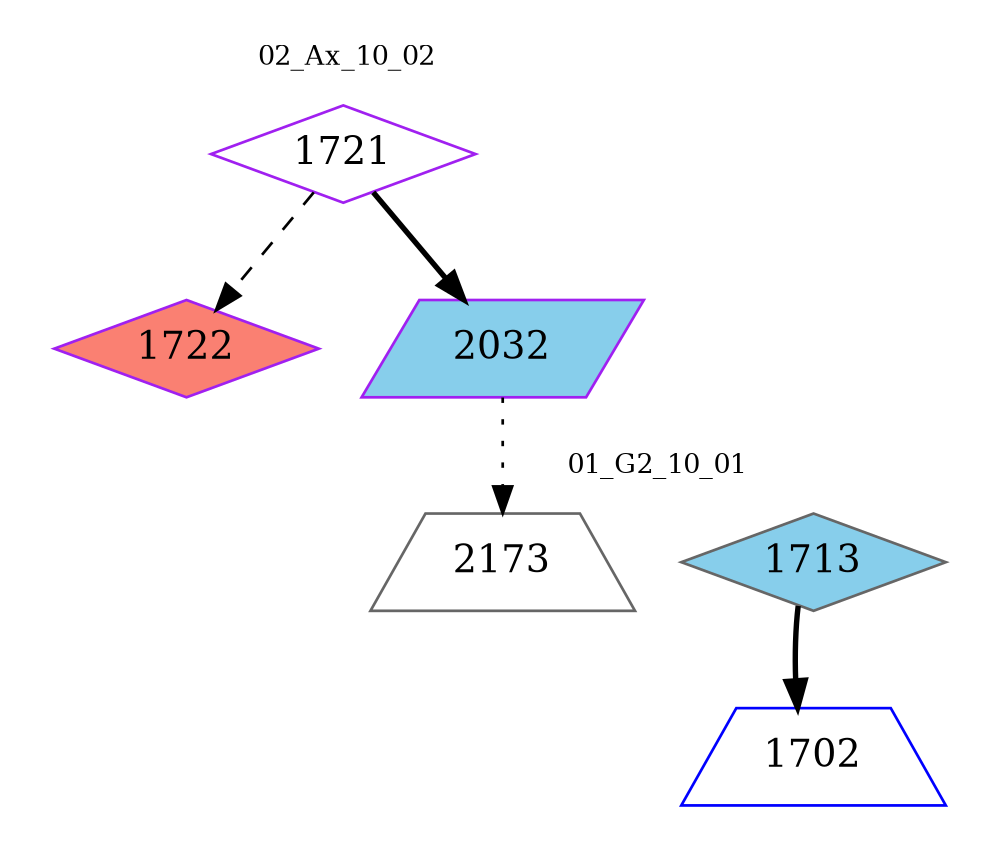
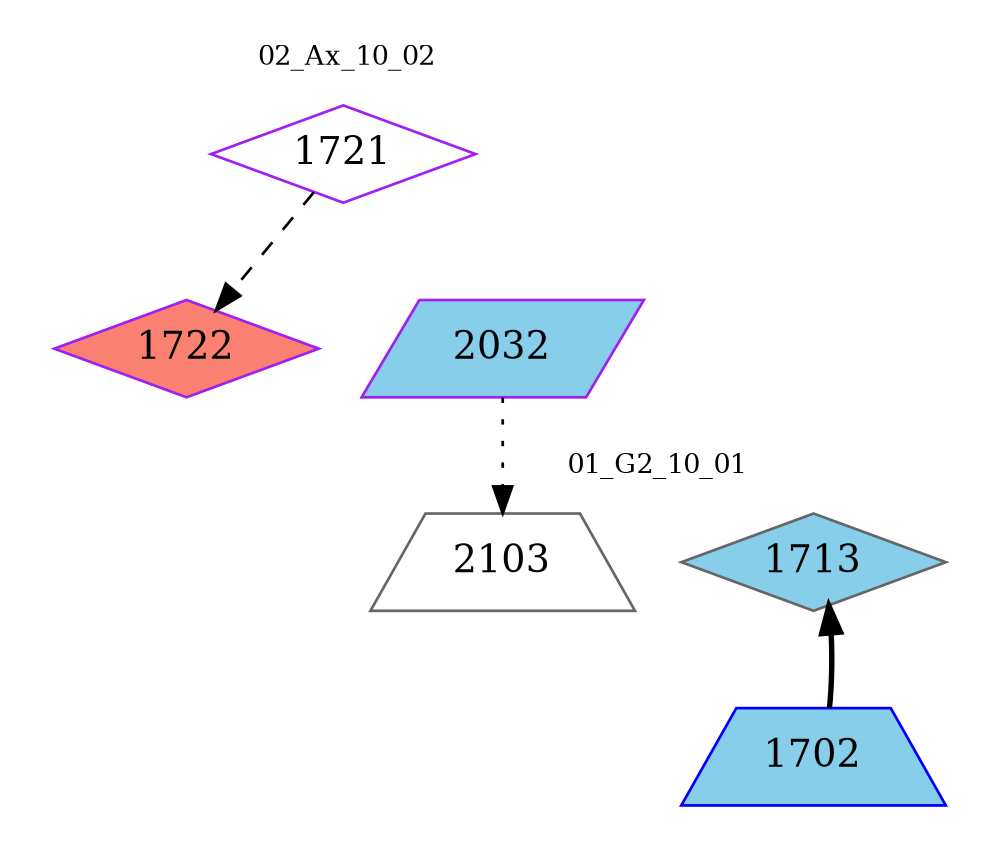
(410, 235) -> none
(503, 562) -> (503, 562)
(796, 643) -> (832, 671)
(814, 757) -> (814, 757)
